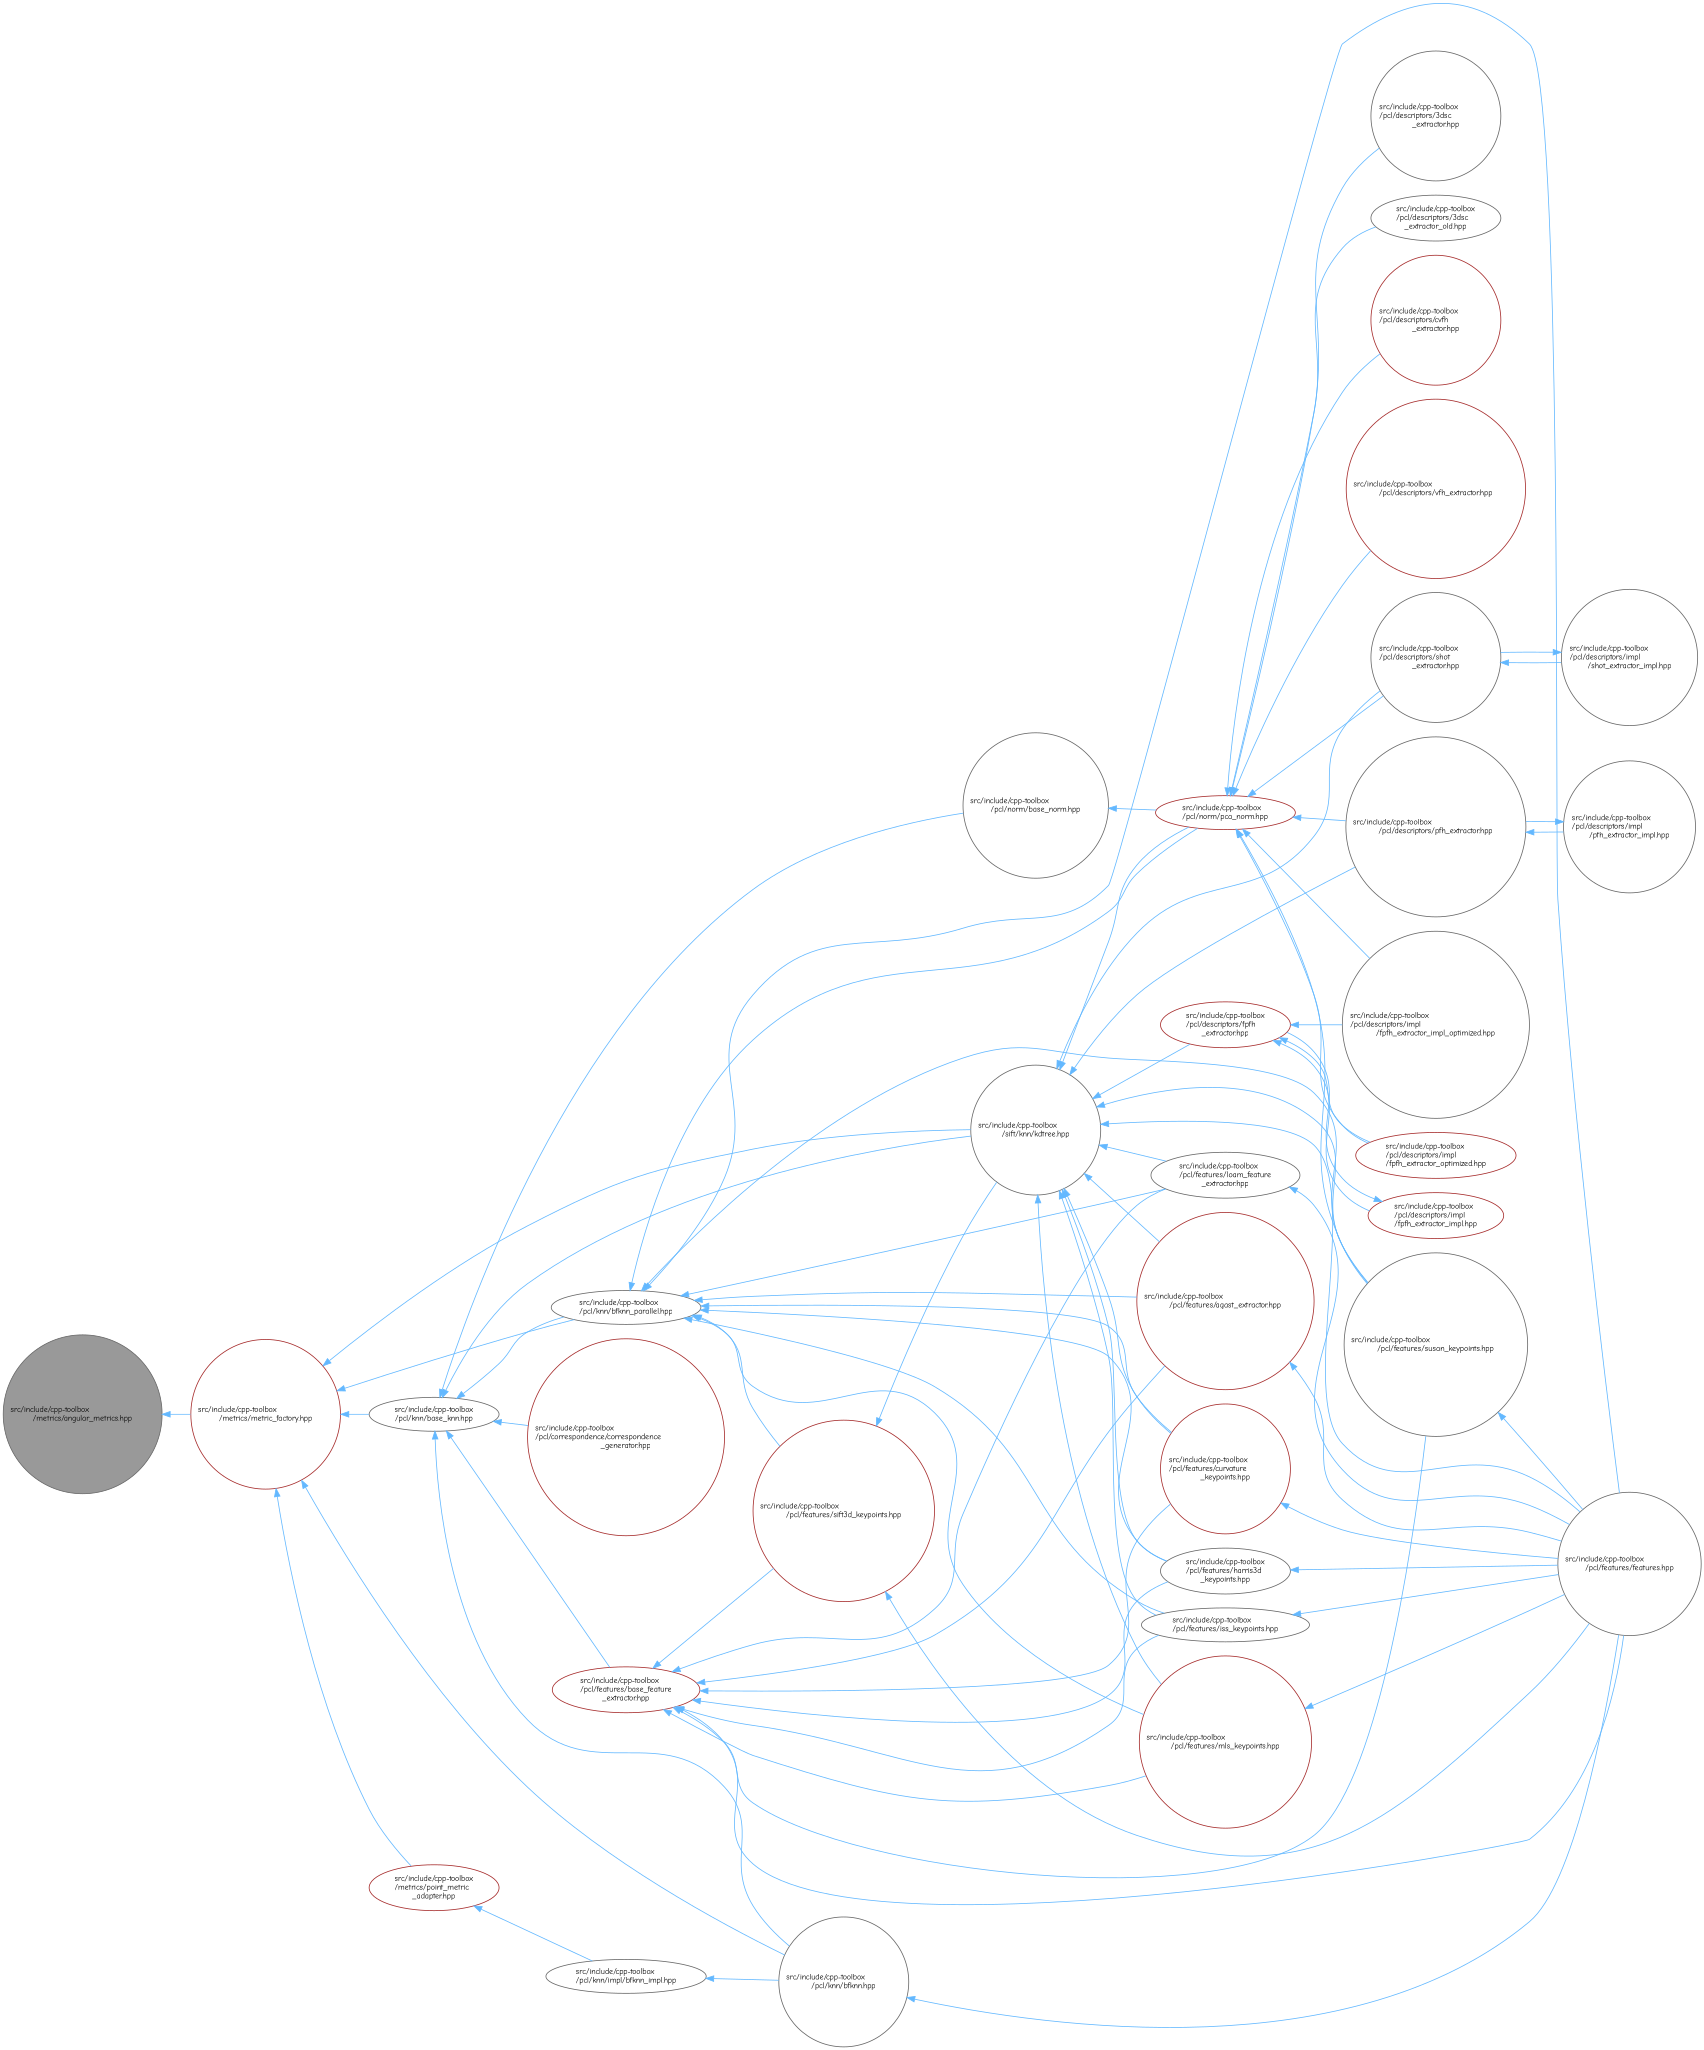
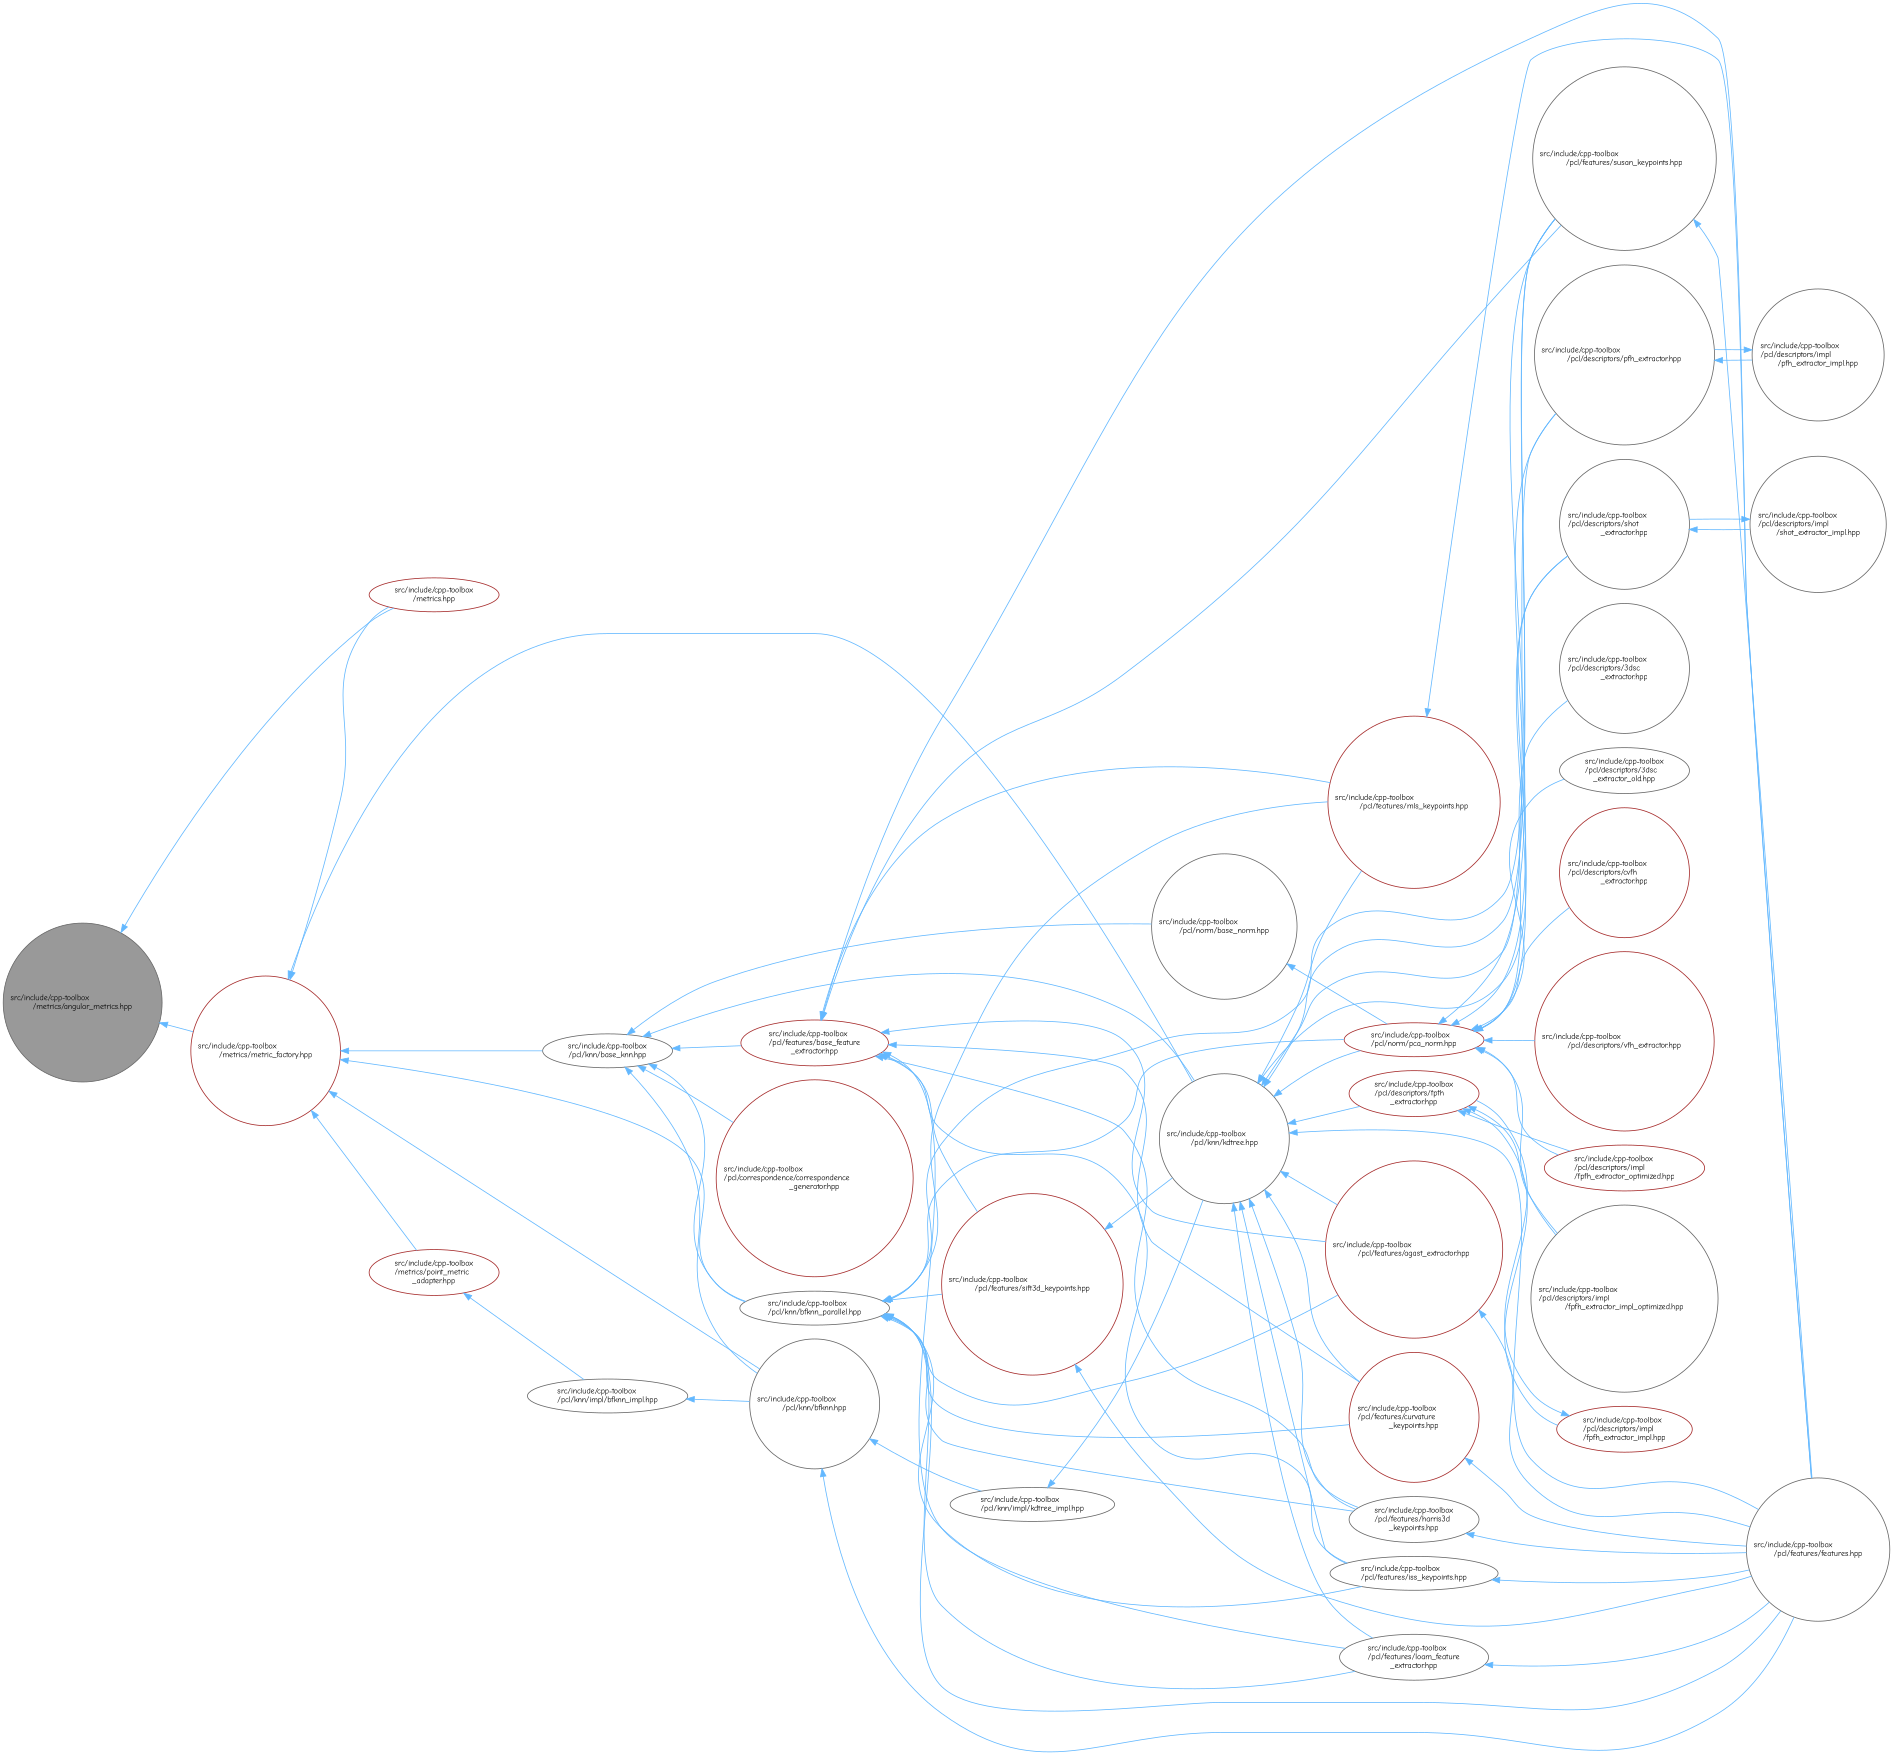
none -> (434, 595)
(1036, 1130) -> (1224, 1139)
none -> (1032, 1504)
